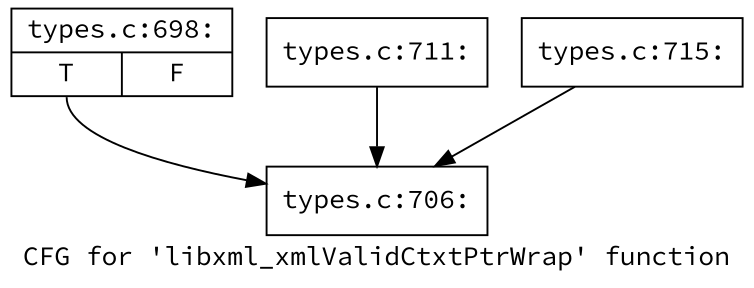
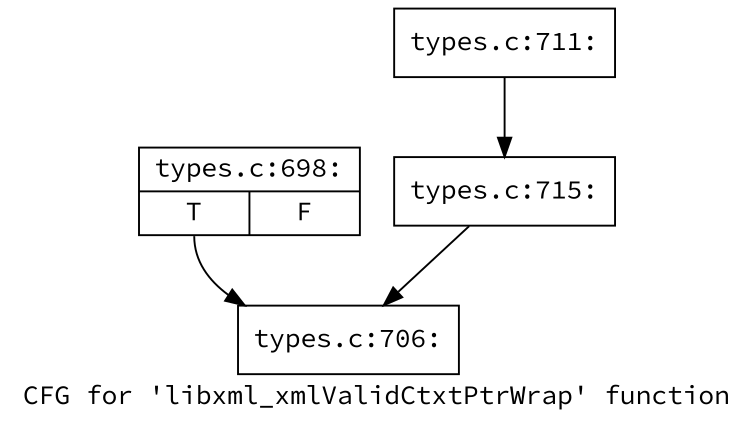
(377, 117) -> (505, 107)
